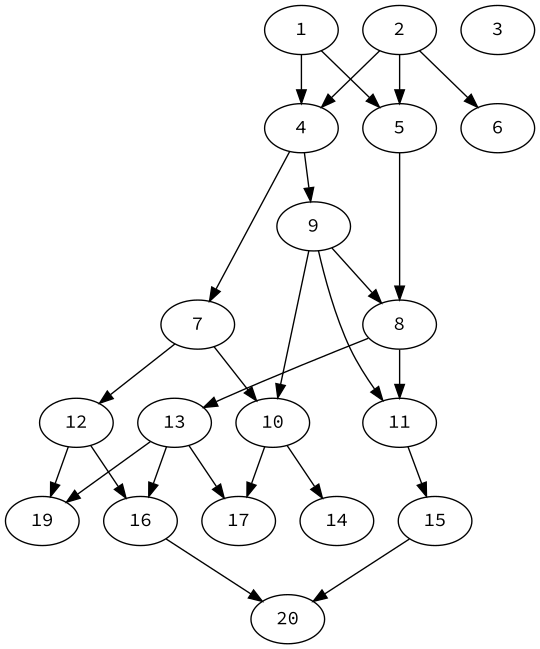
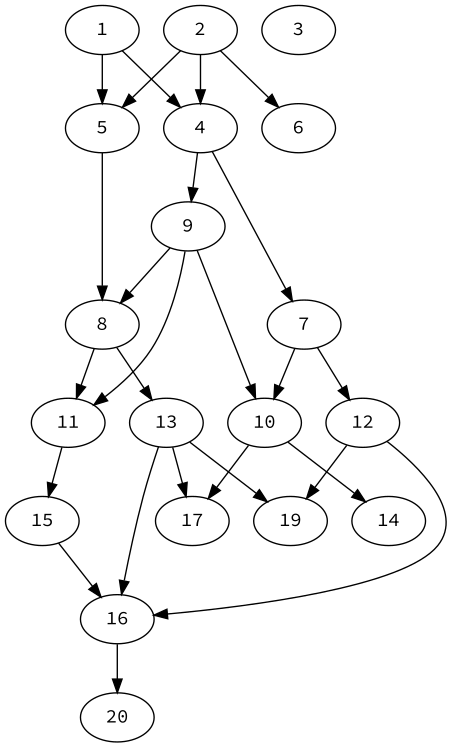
(367, 566) -> (76, 565)
